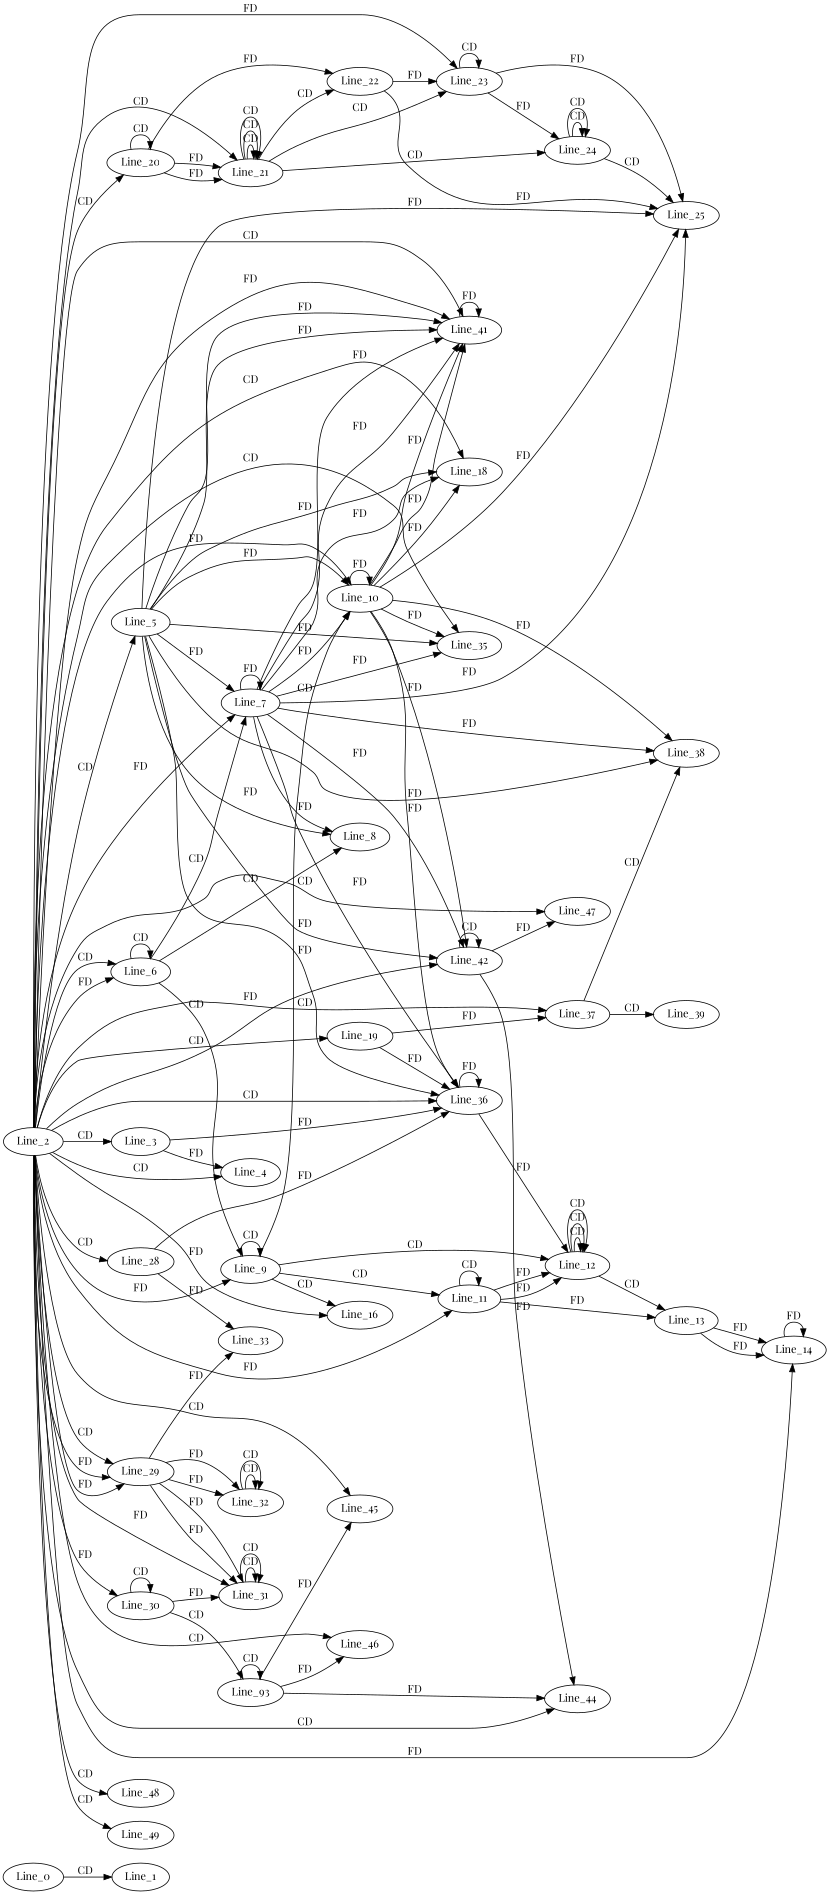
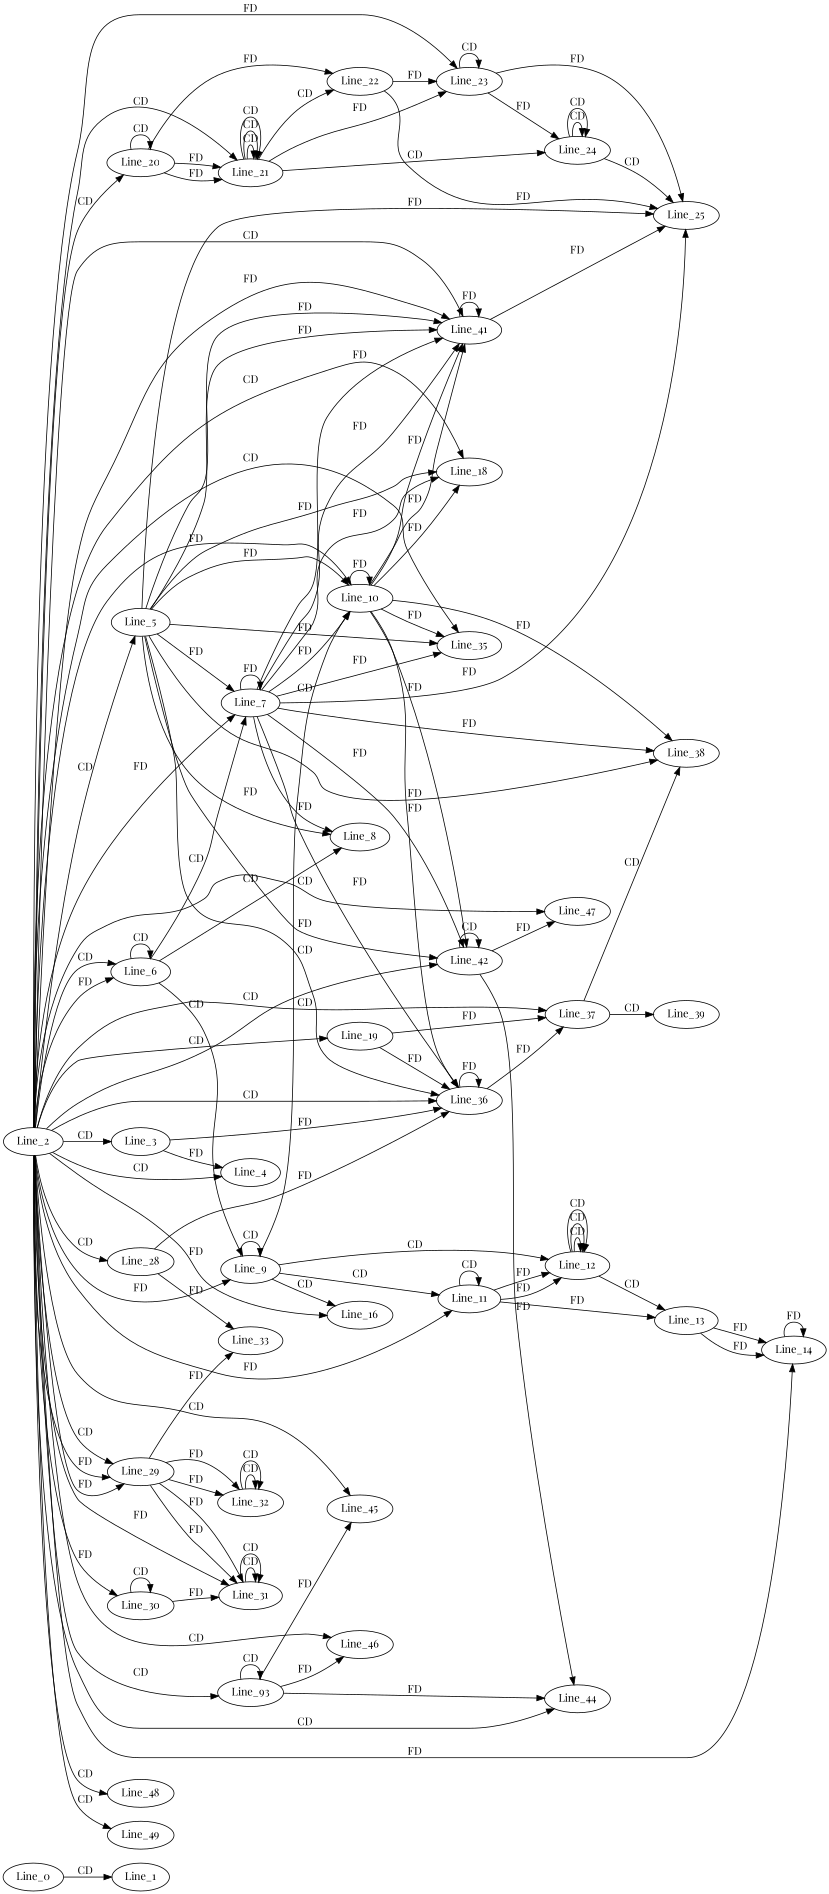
(360, 108) -> (360, 108)
(552, 433) -> (574, 275)
(305, 951) -> (305, 951)
(251, 997) -> (251, 997)
(521, 1180) -> (523, 1062)
(211, 1635) -> (72, 1637)
